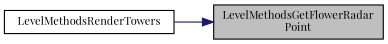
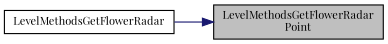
(89, 22) -> (89, 22)
